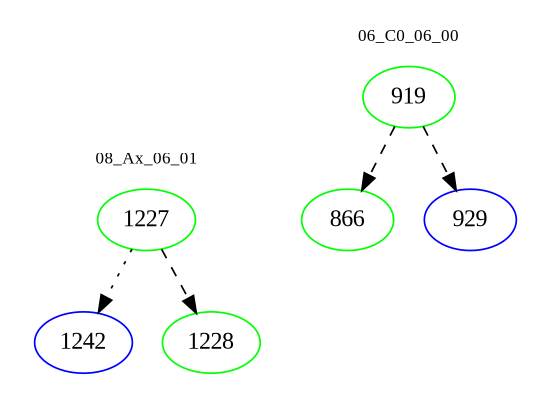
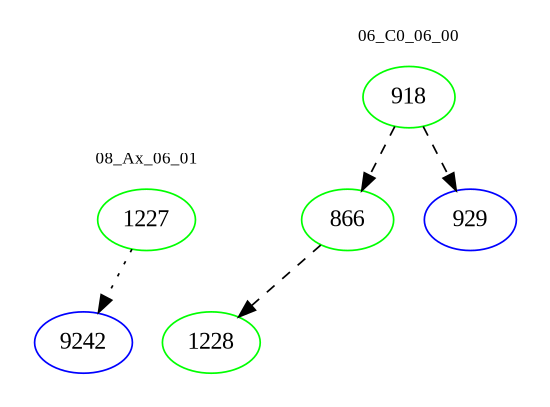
(409, 97) -> (409, 97)
(175, 274) -> (286, 275)
(84, 343) -> (84, 343)
